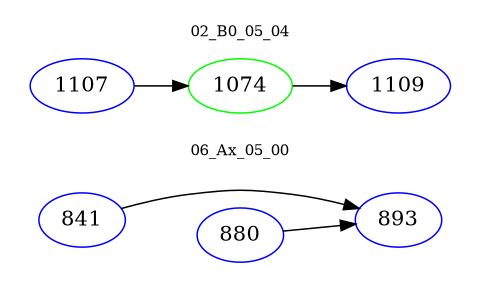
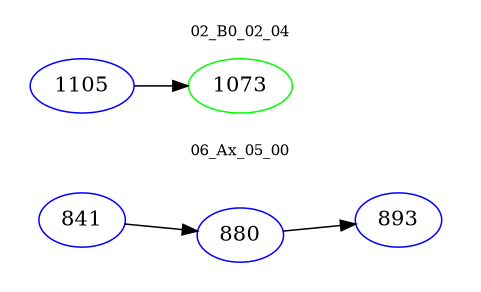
(240, 32) -> (240, 32)
(82, 86) -> (82, 86)
(240, 86) -> (240, 86)
(399, 86) -> none
(233, 190) -> (153, 227)
